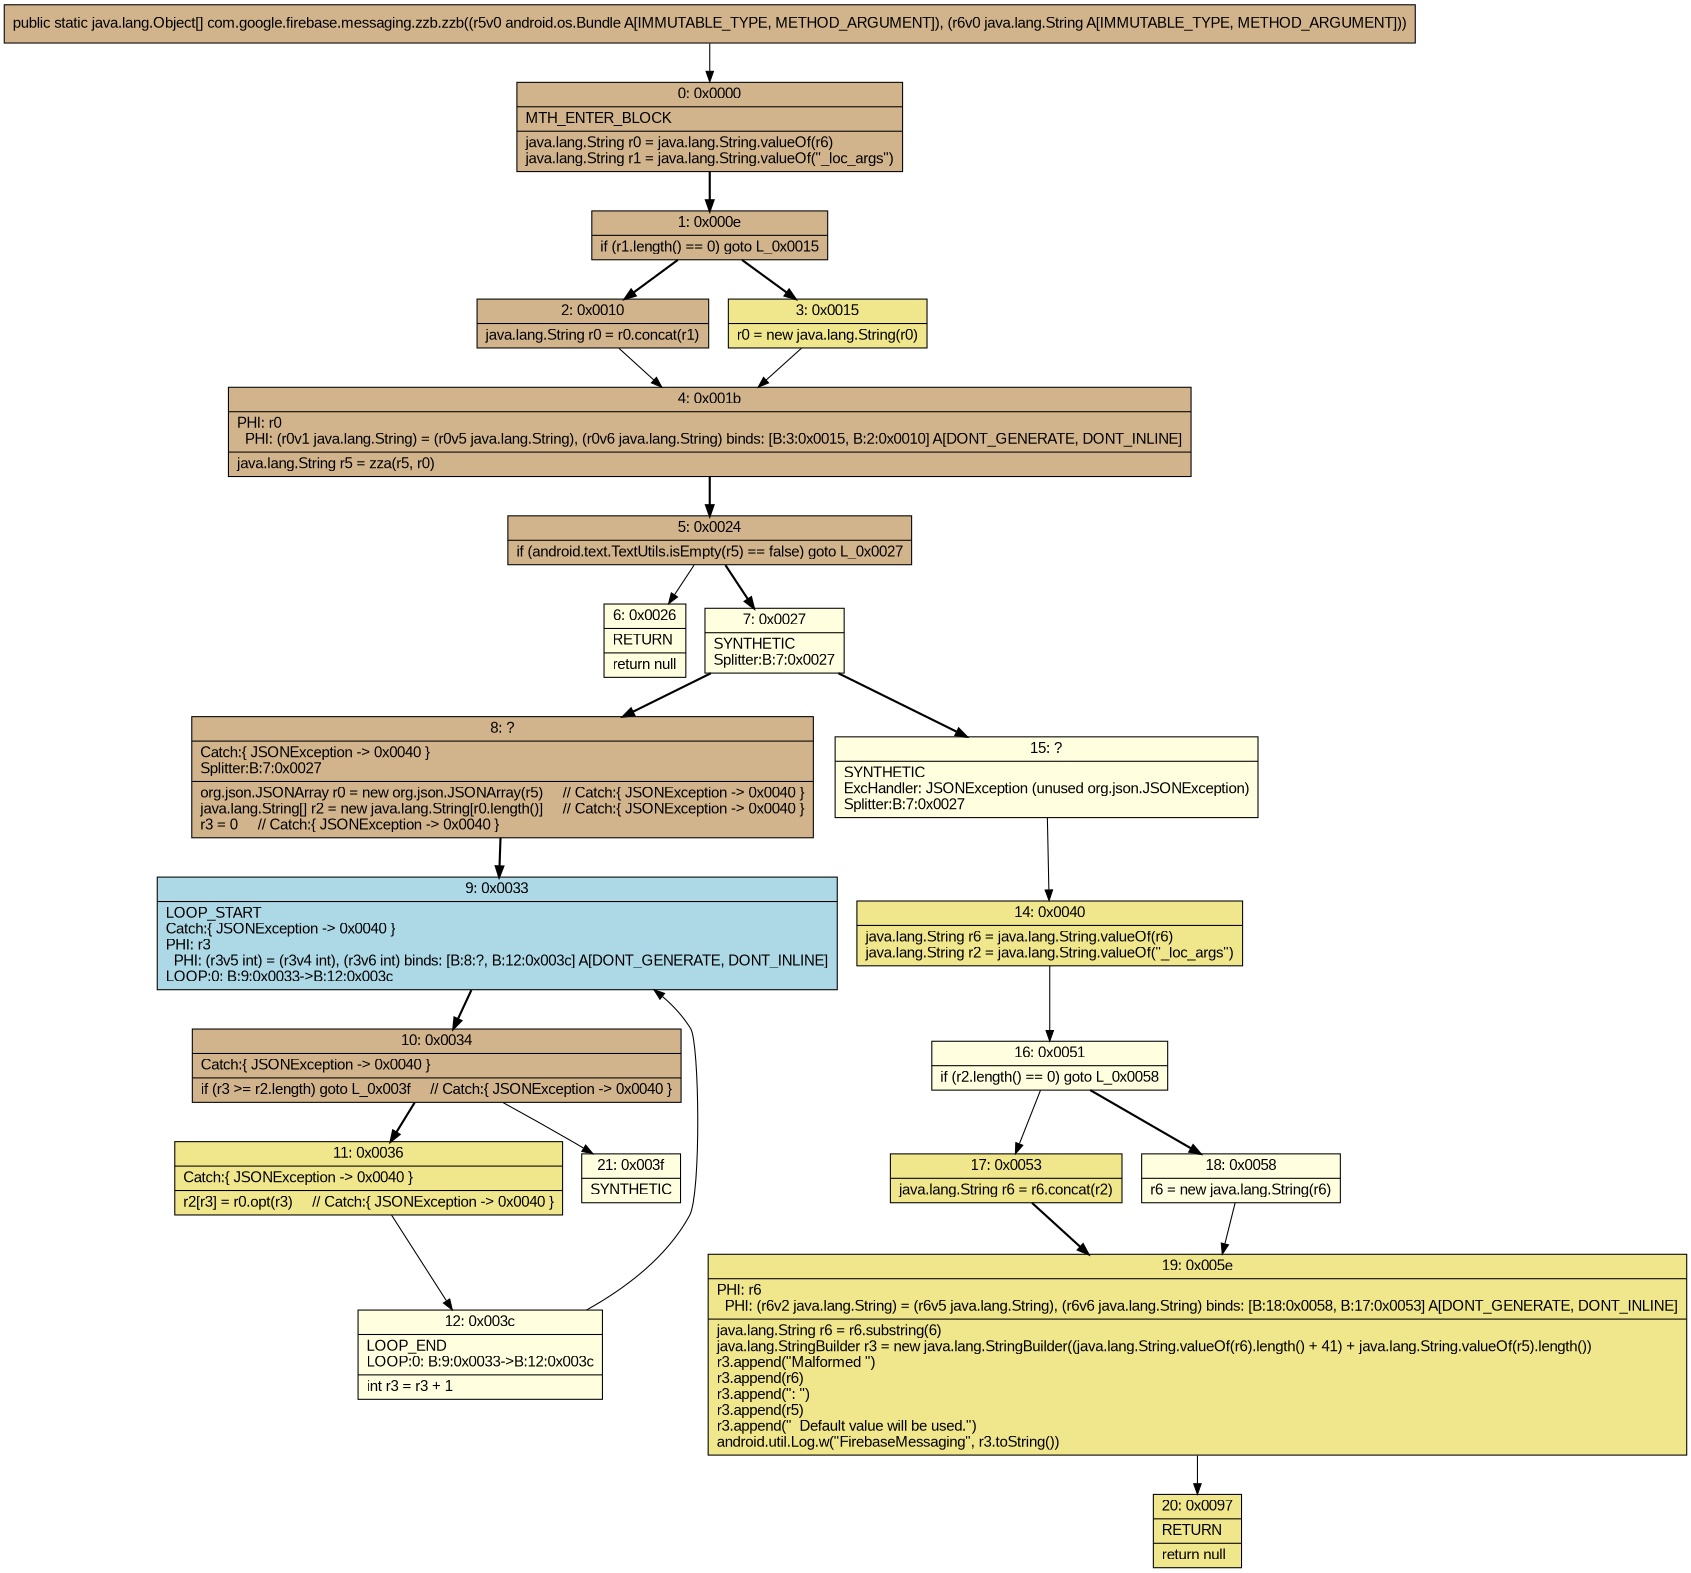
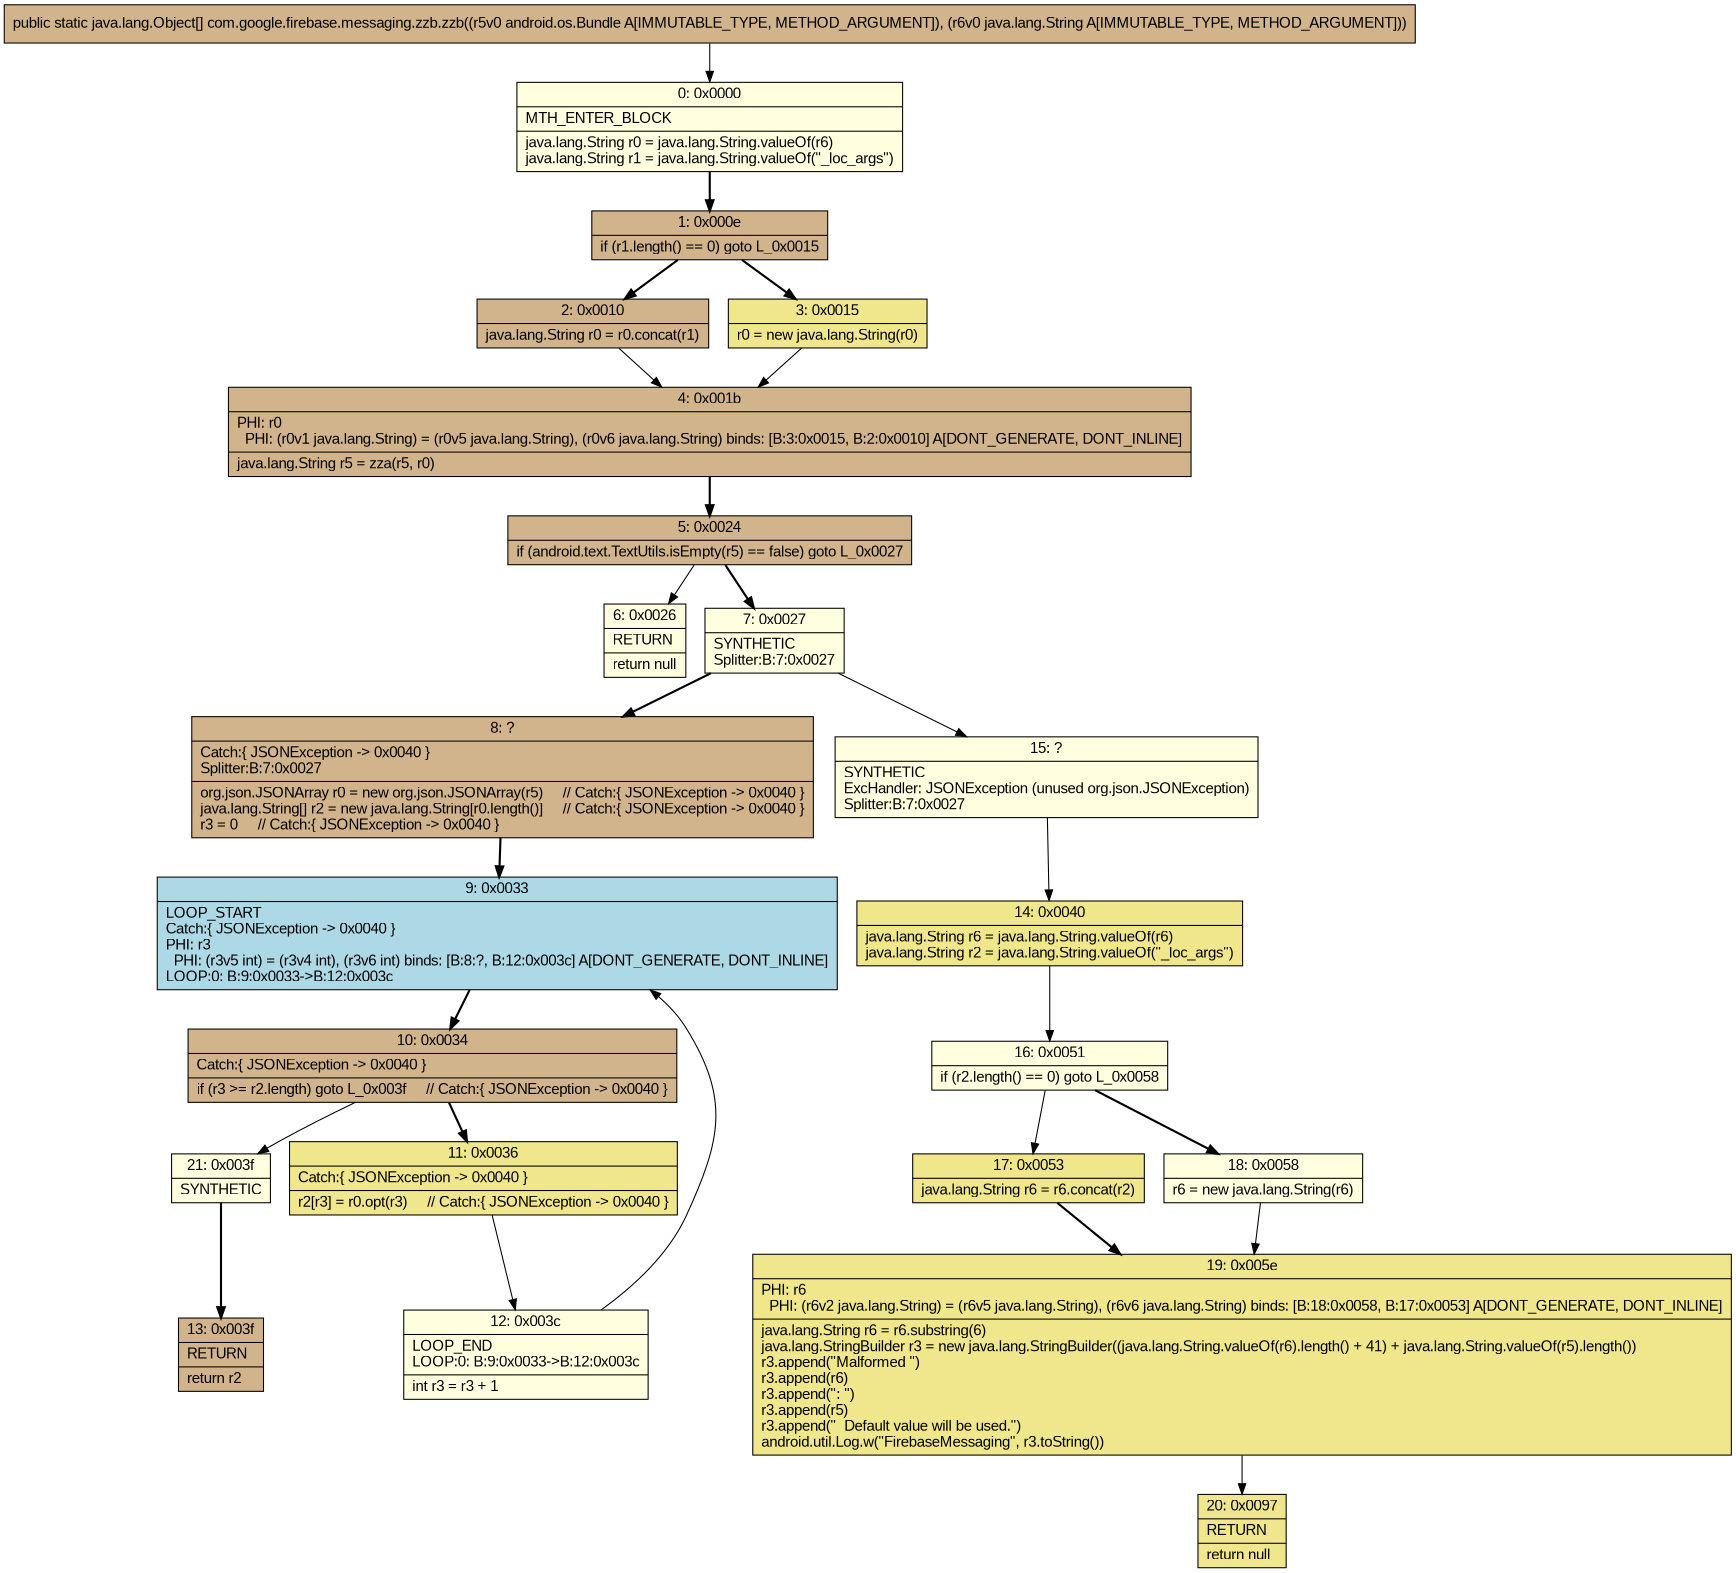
(710, 127) -> (710, 127)
(898, 703) -> (898, 703)
none -> (221, 1355)
